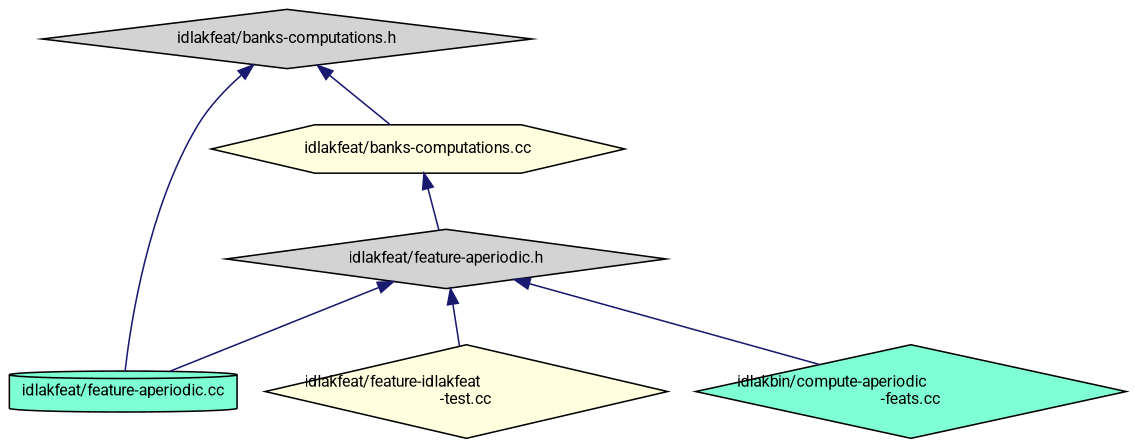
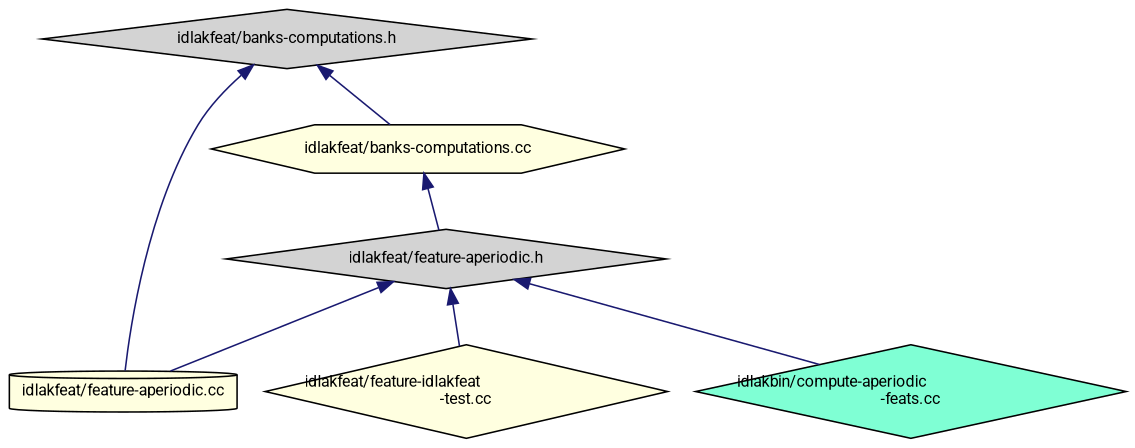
(123, 392) -> (123, 392)
